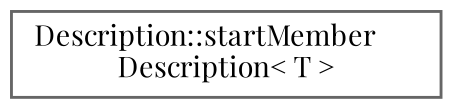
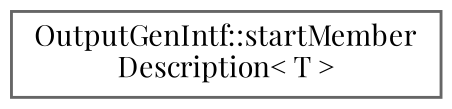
(226, 54) -> (226, 54)
